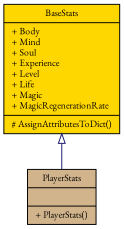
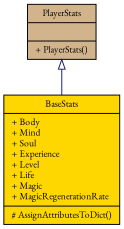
(62, 156) -> (62, 82)
